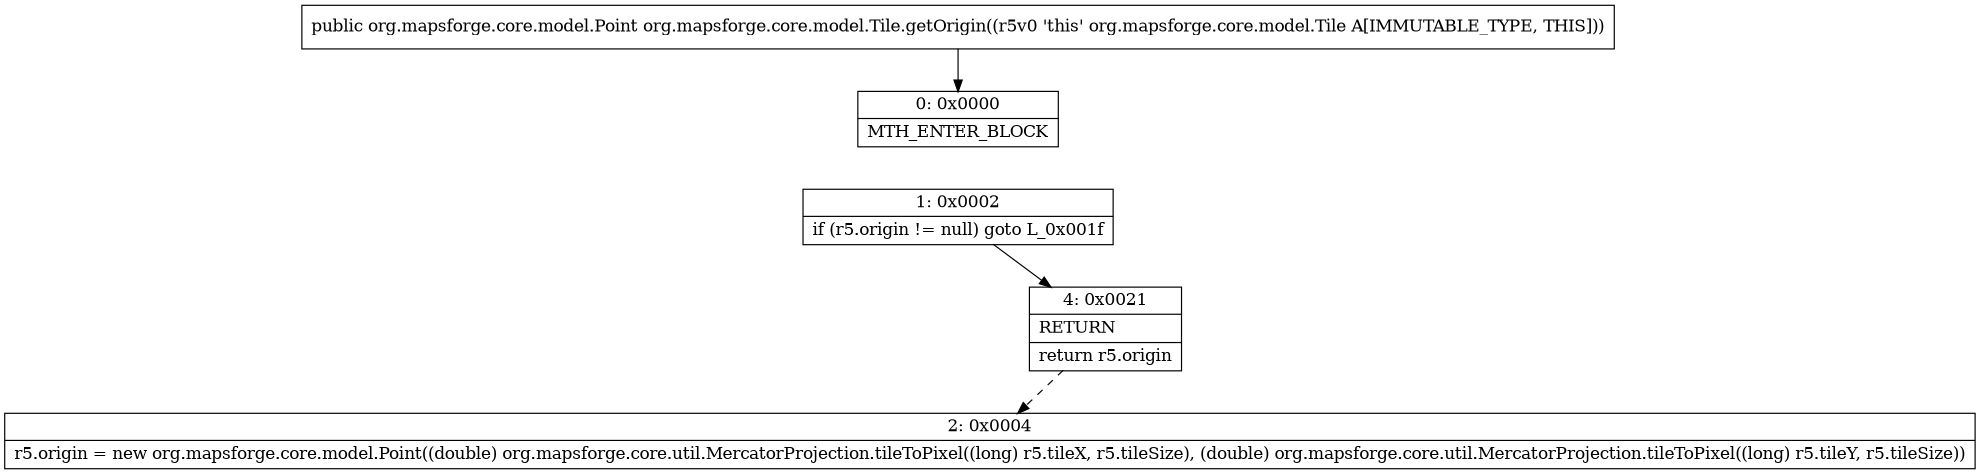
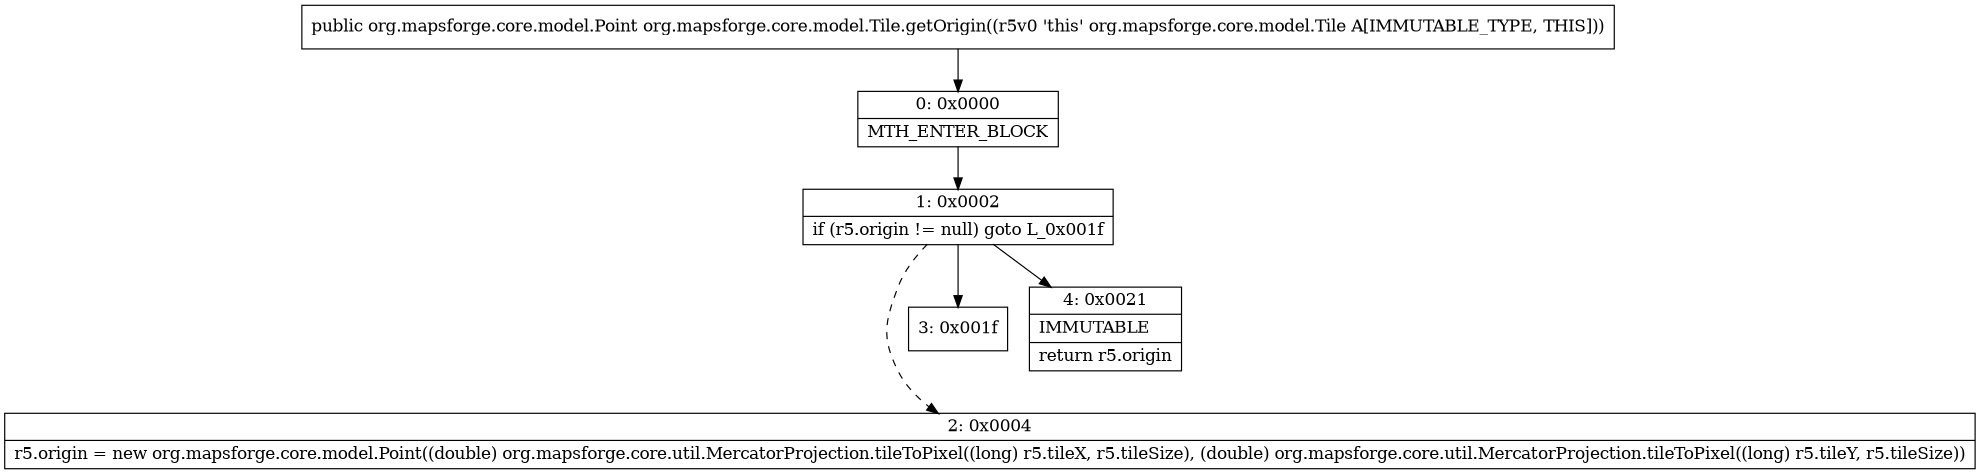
none -> (958, 162)
(1077, 328) -> (1094, 328)
none -> (958, 329)
(1045, 388) -> (887, 327)
